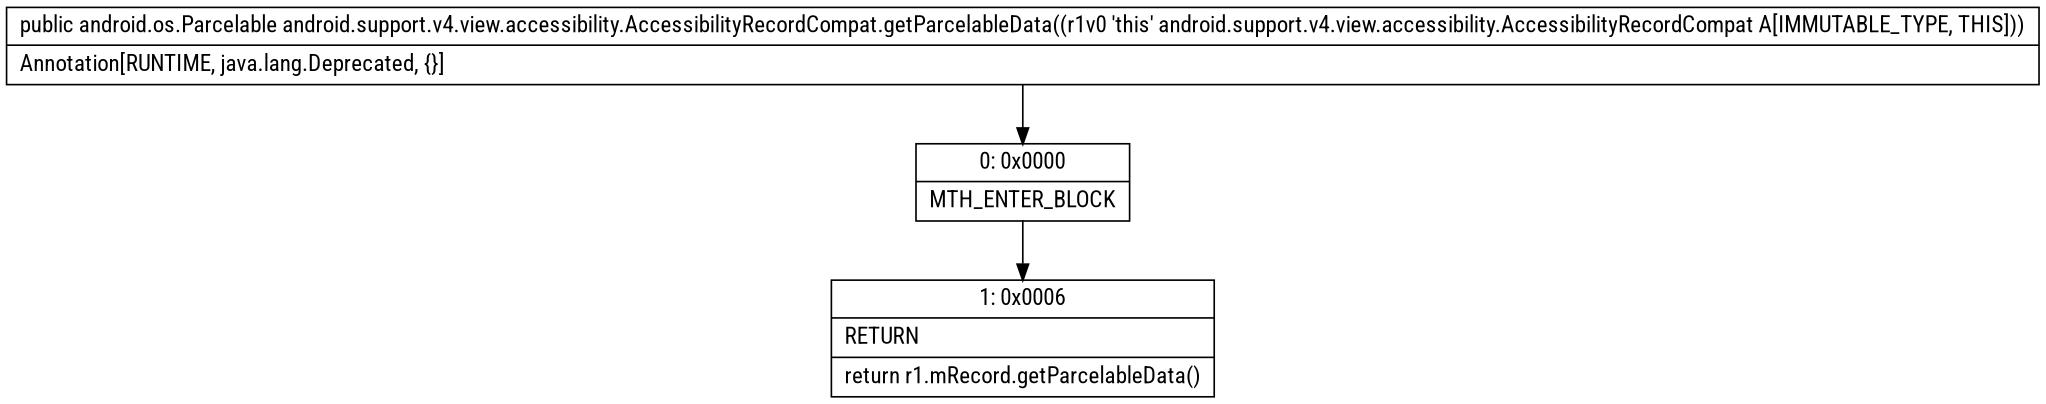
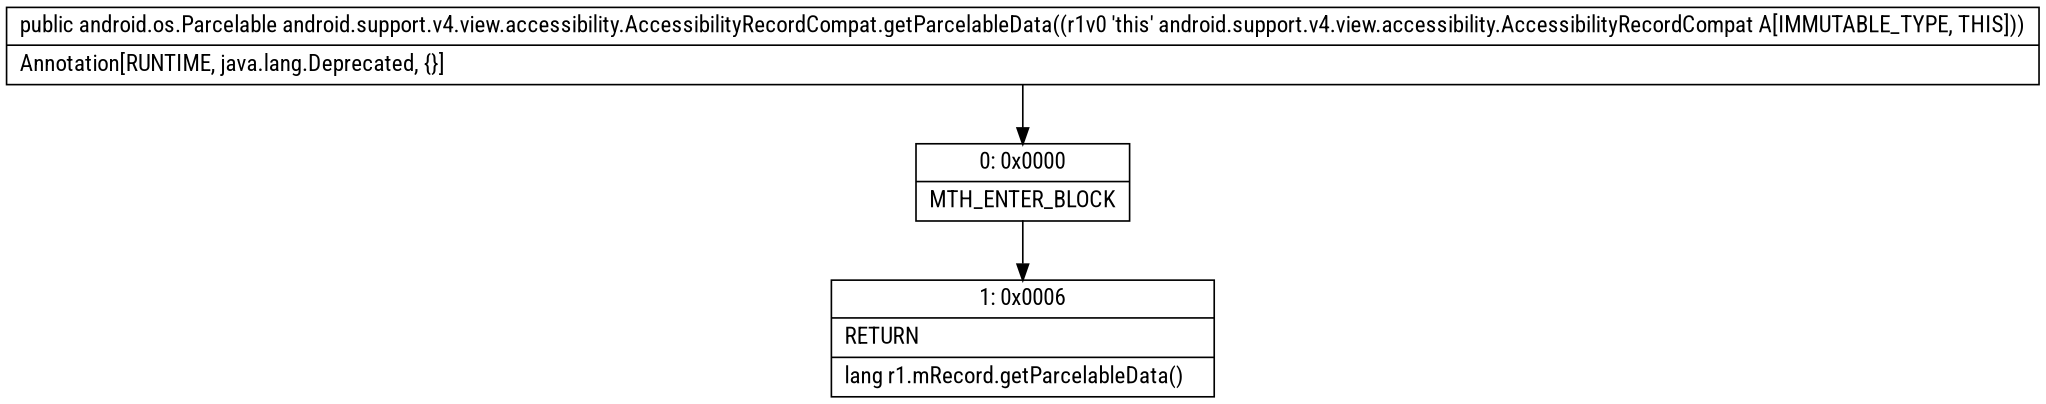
(1023, 376) -> (1015, 376)
